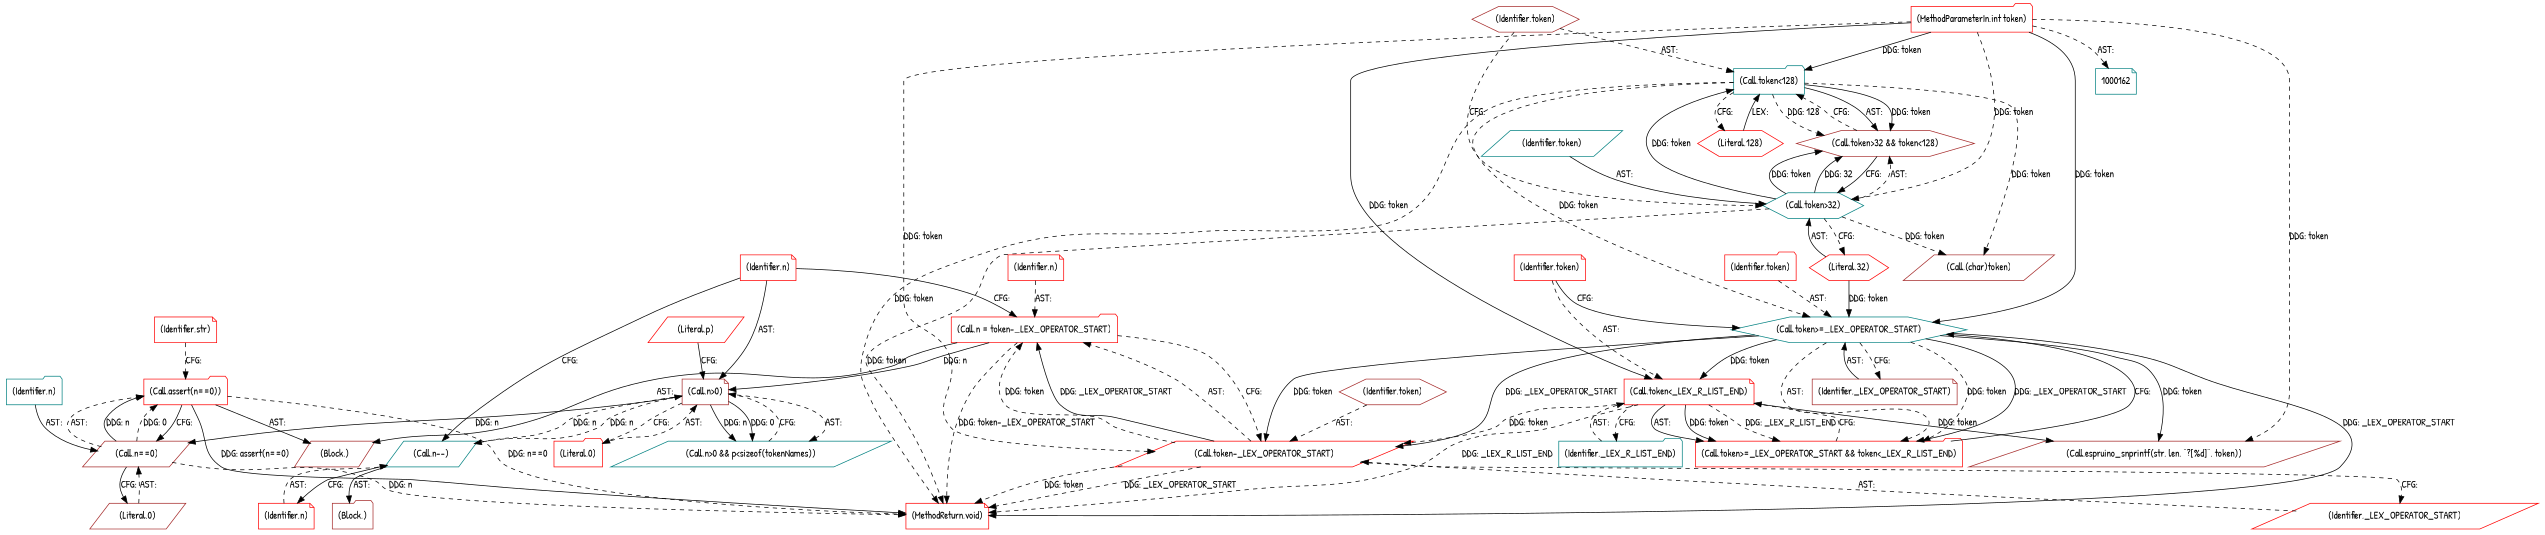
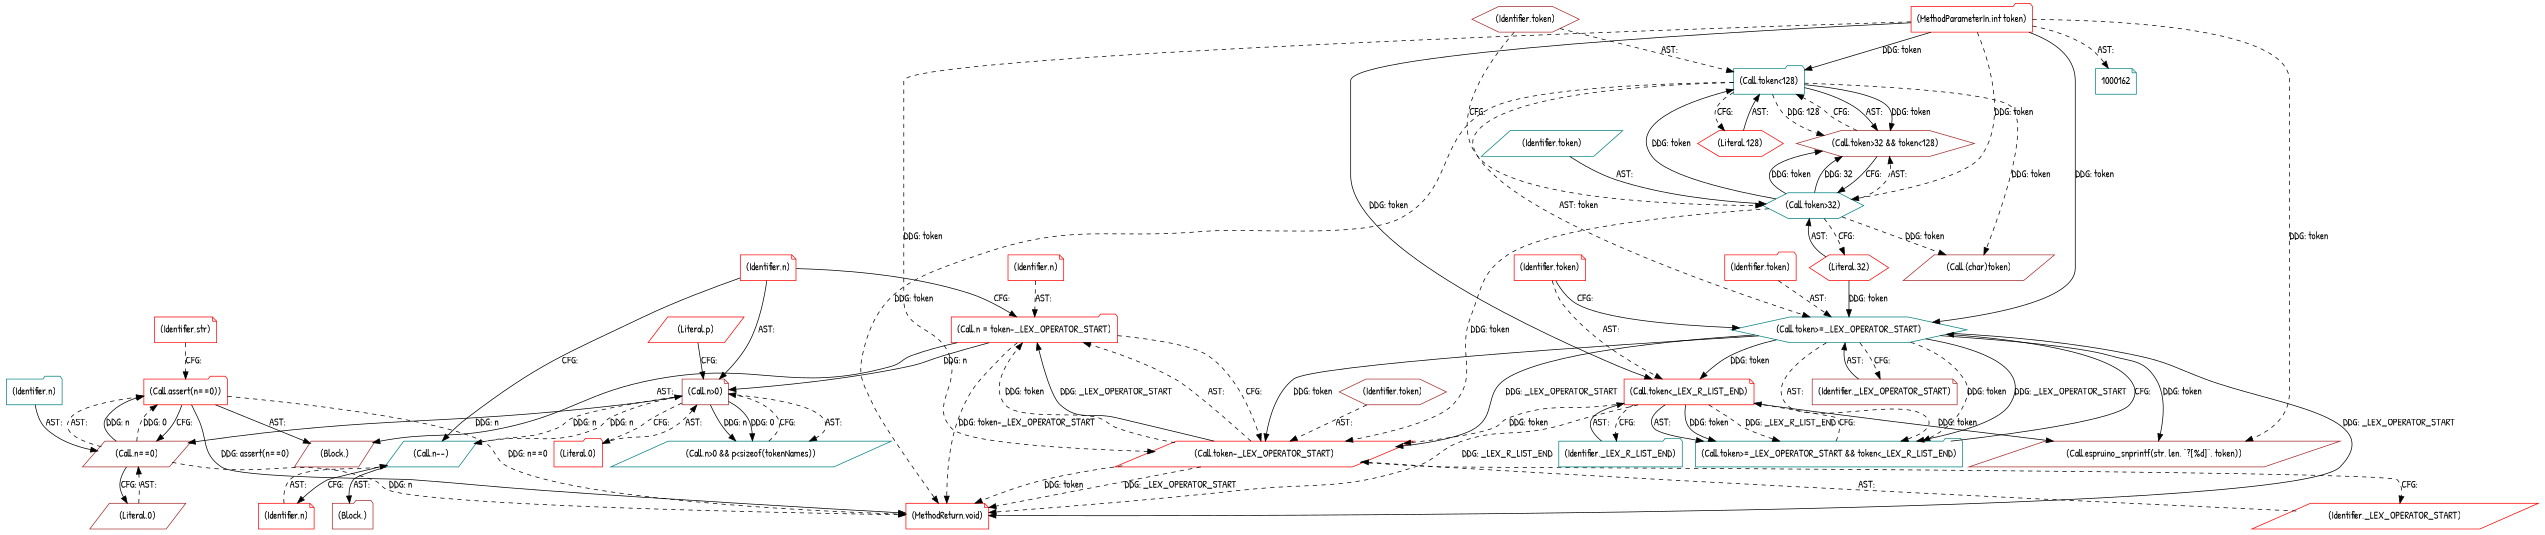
(1762, 112) -> (1762, 112)
(1579, 206) -> (1579, 206)
(1218, 241) -> (1505, 257)
(1591, 421) -> (1591, 421)
(1829, 454) -> (1829, 454)
